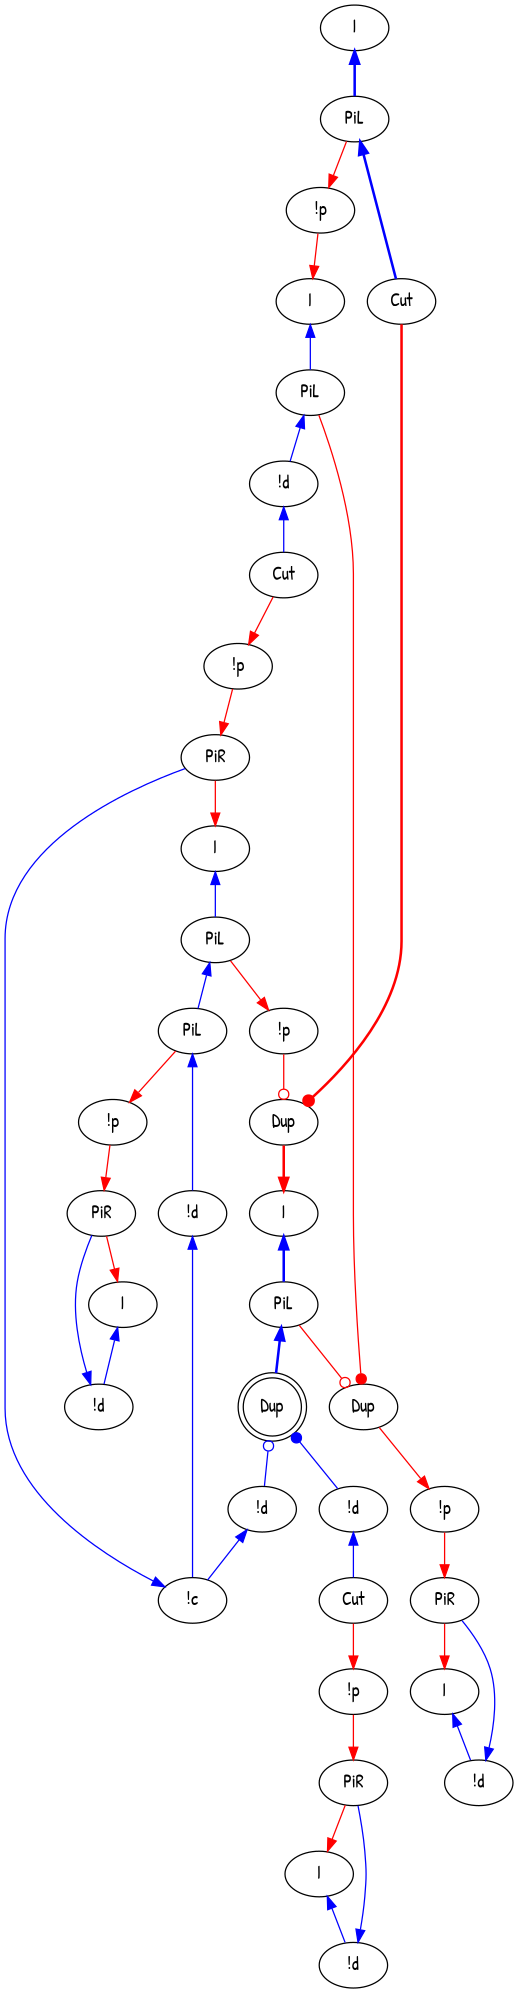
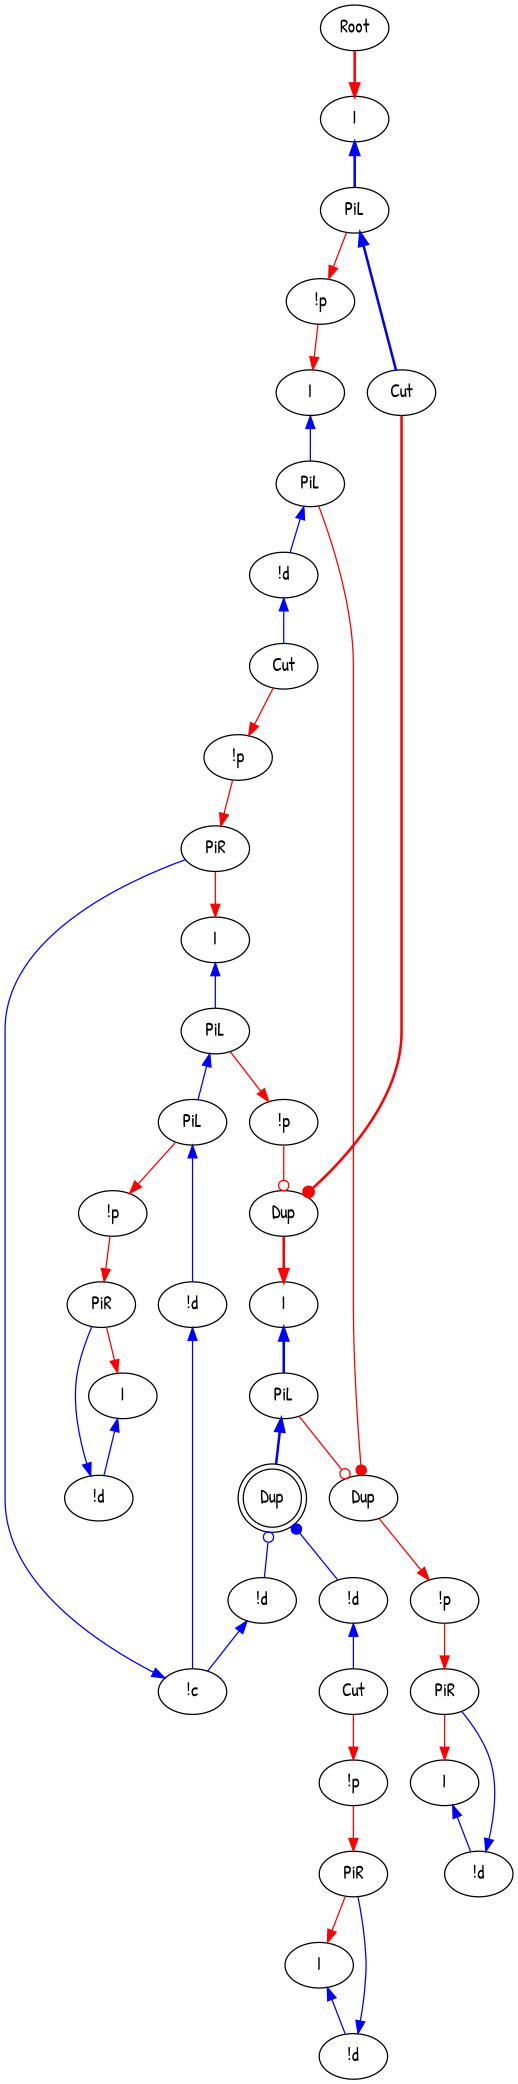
none -> (355, 28)
